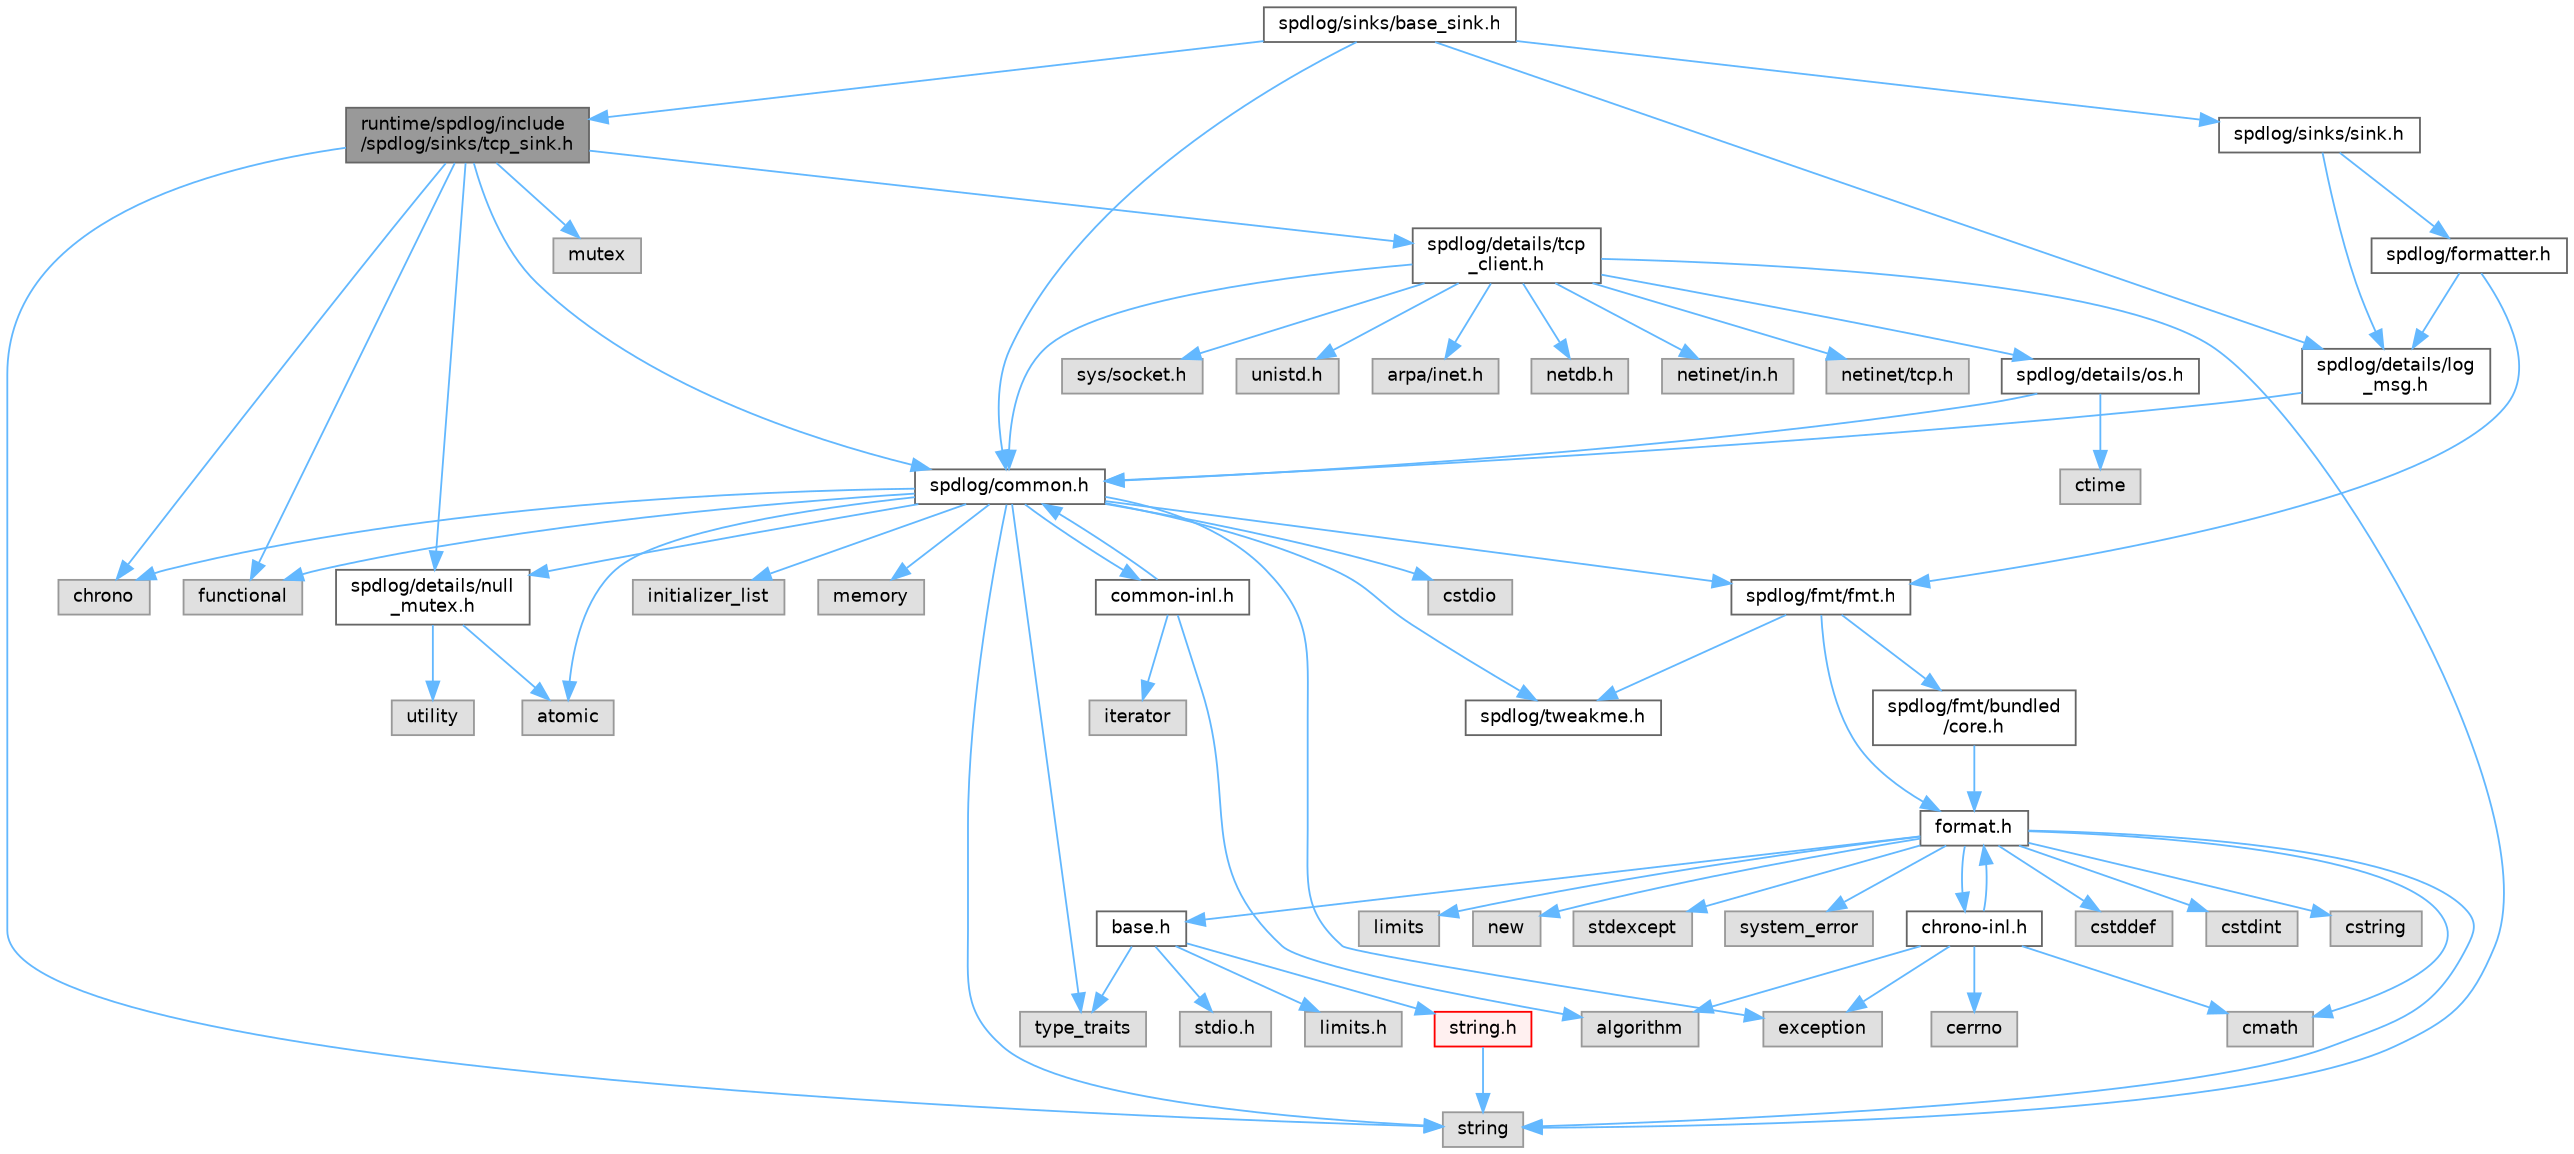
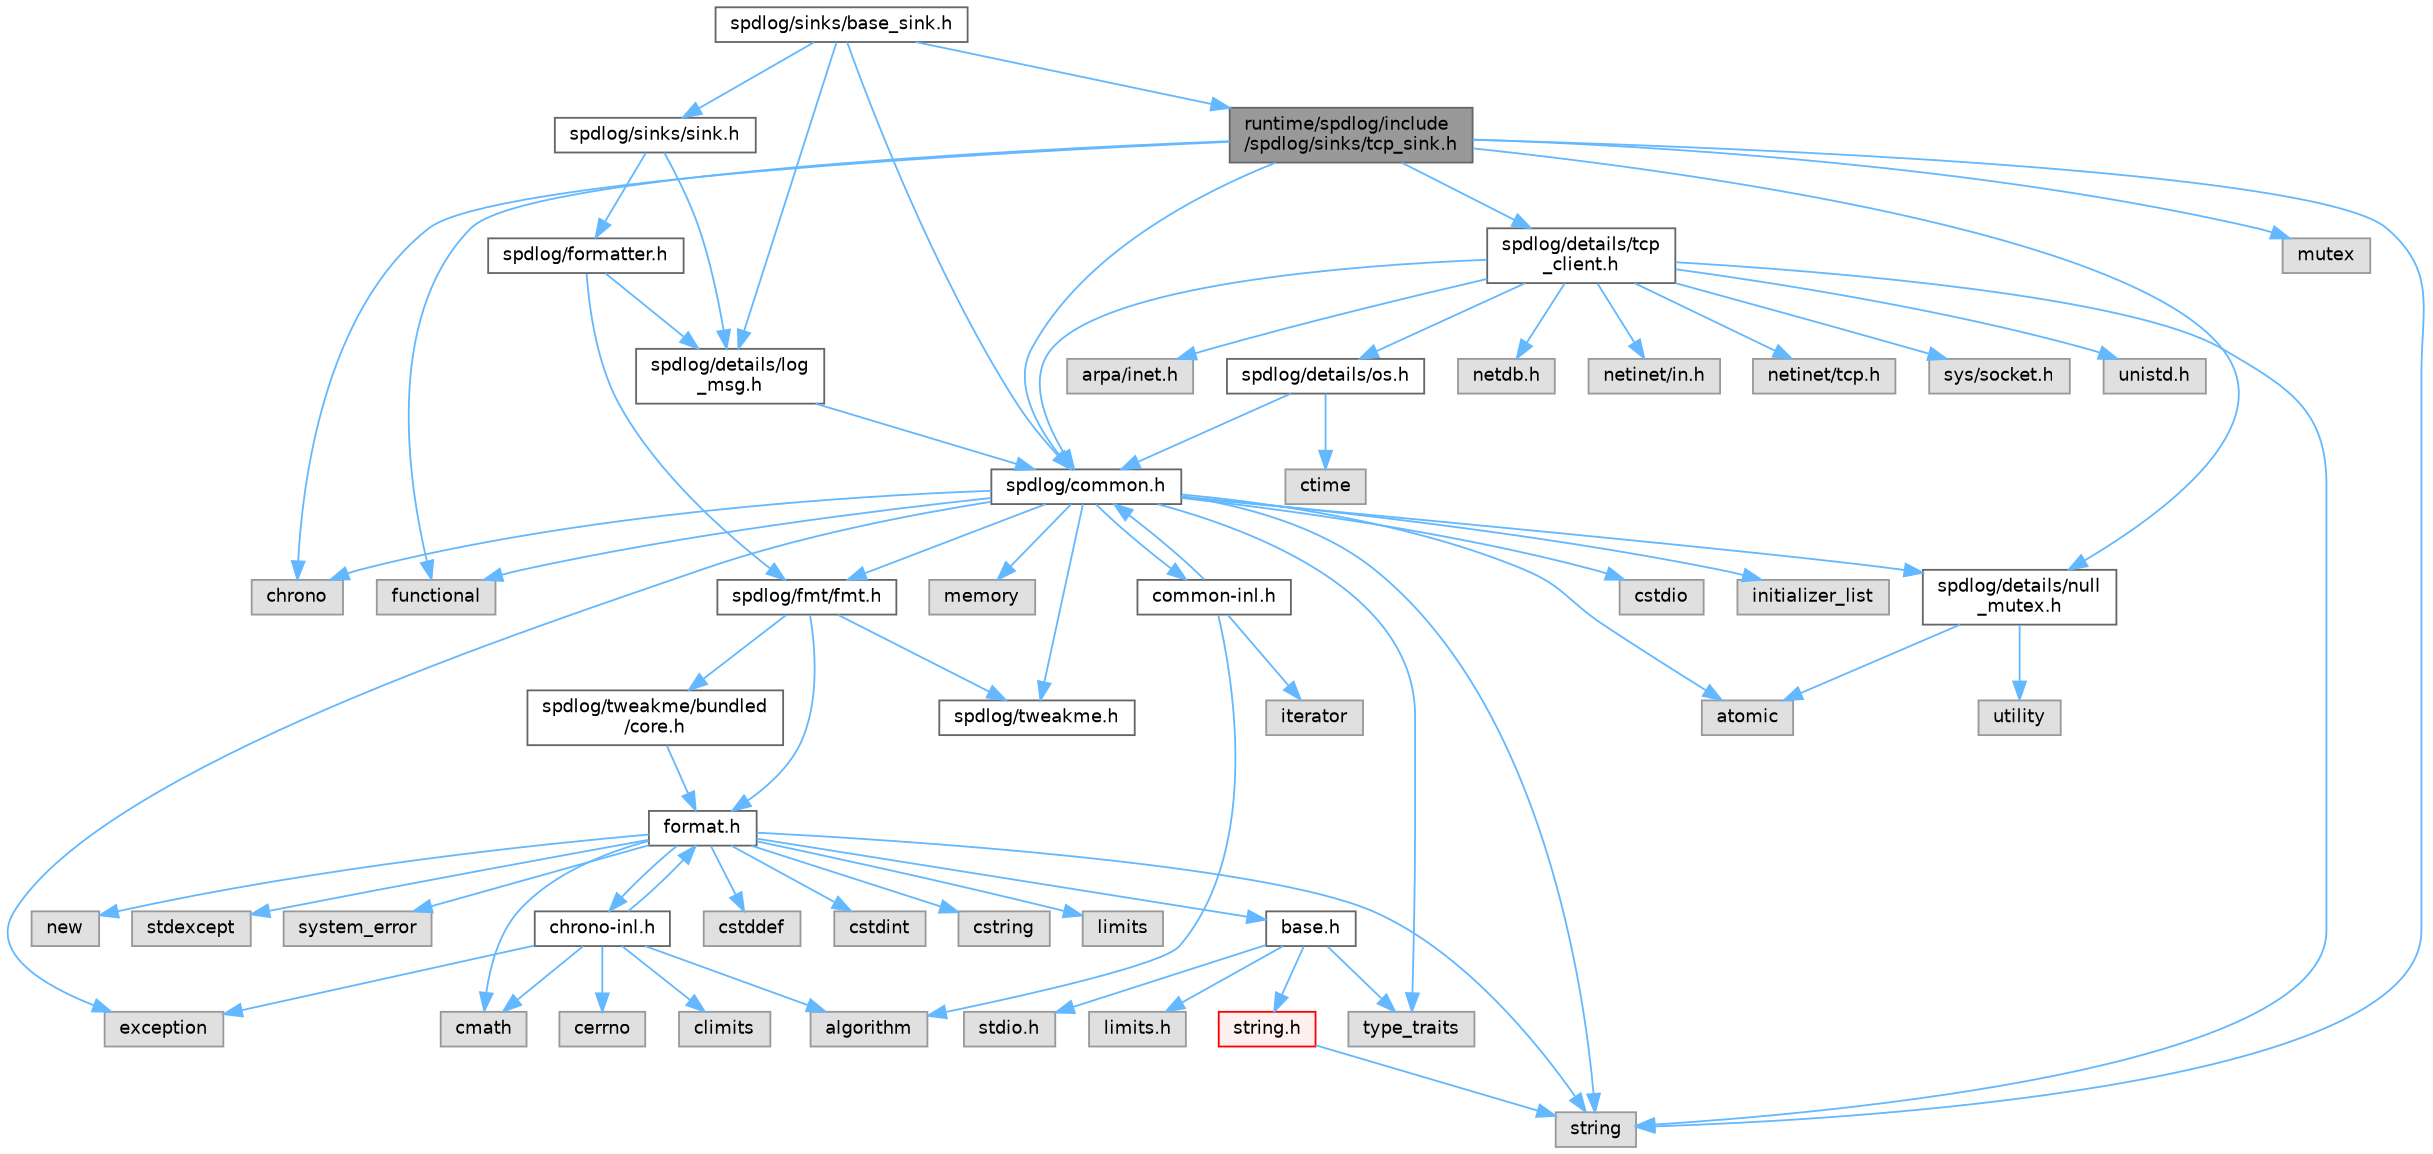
(1974, 718) -> (655, 718)
none -> (725, 1029)
